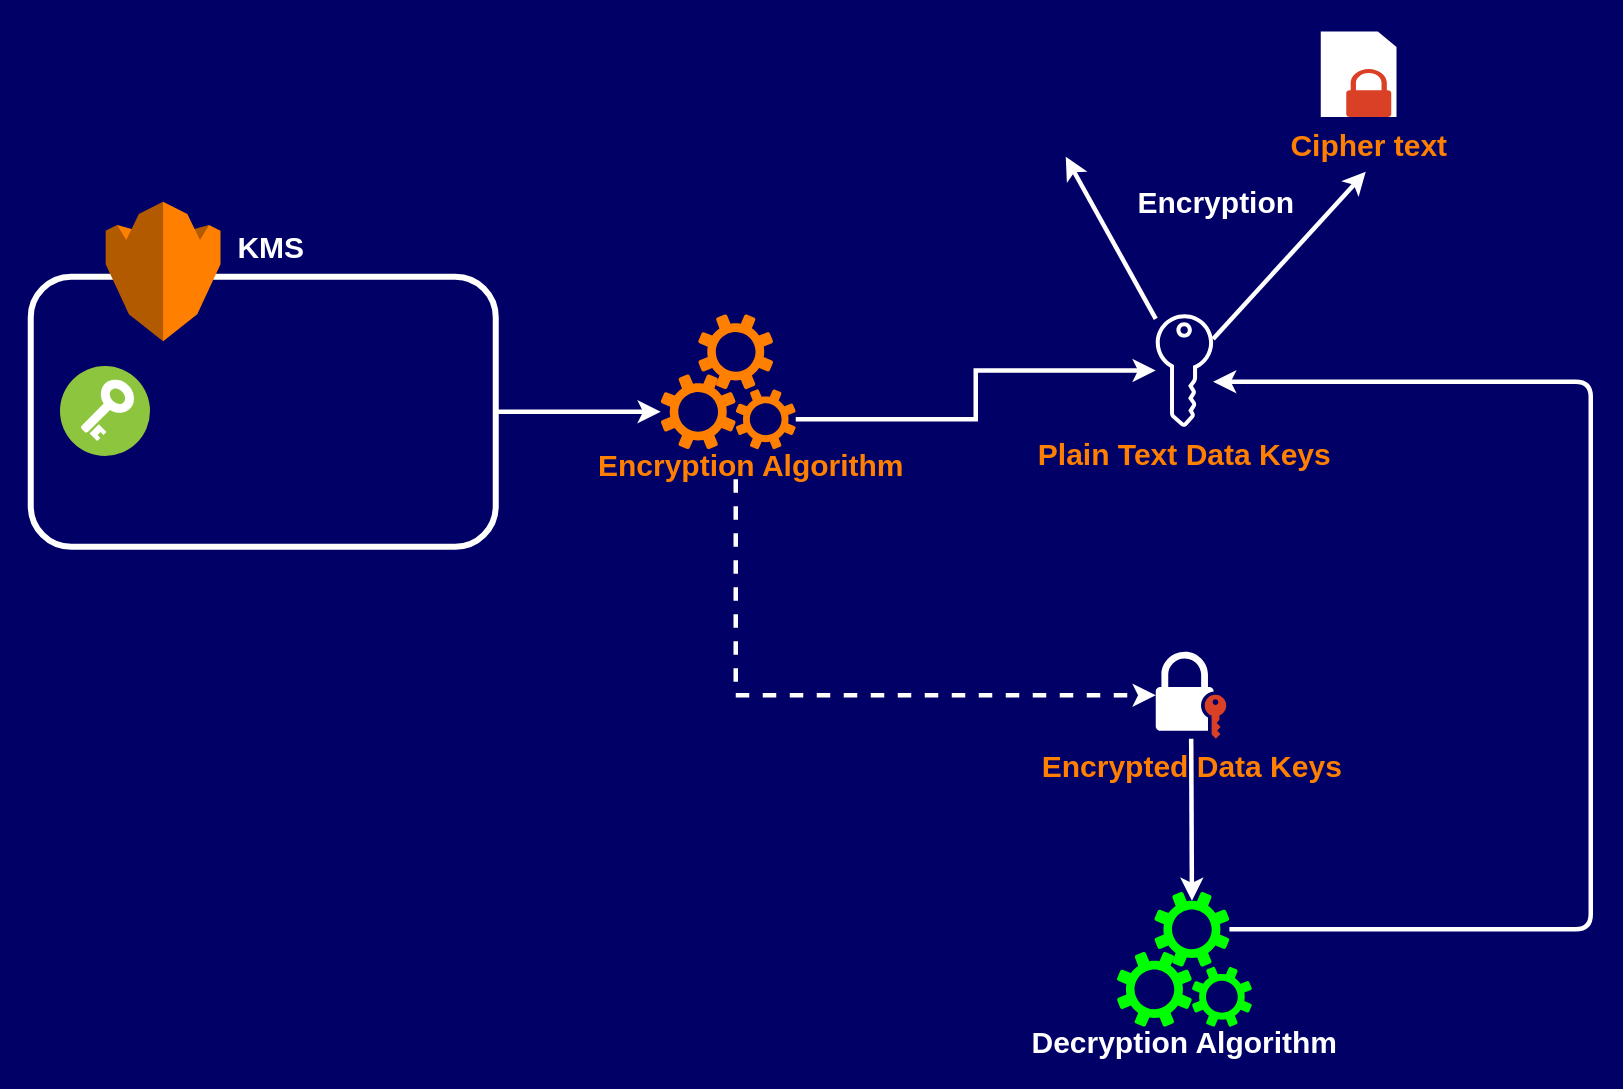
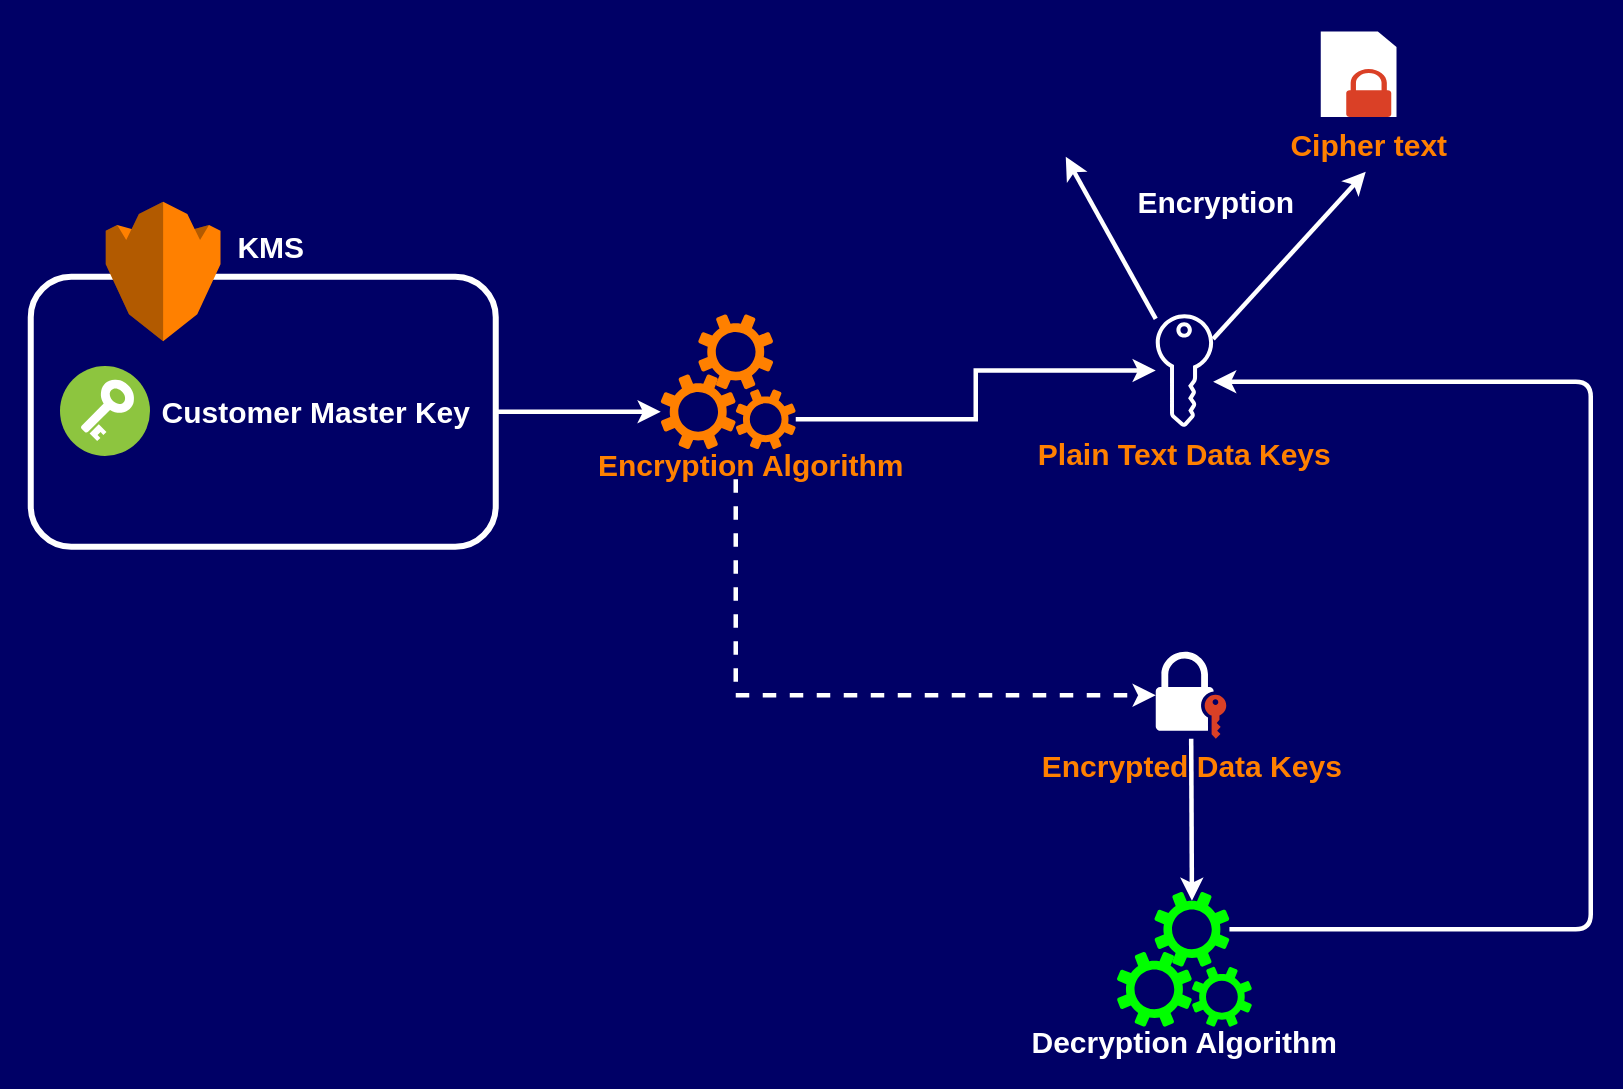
none -> (316, 412)
